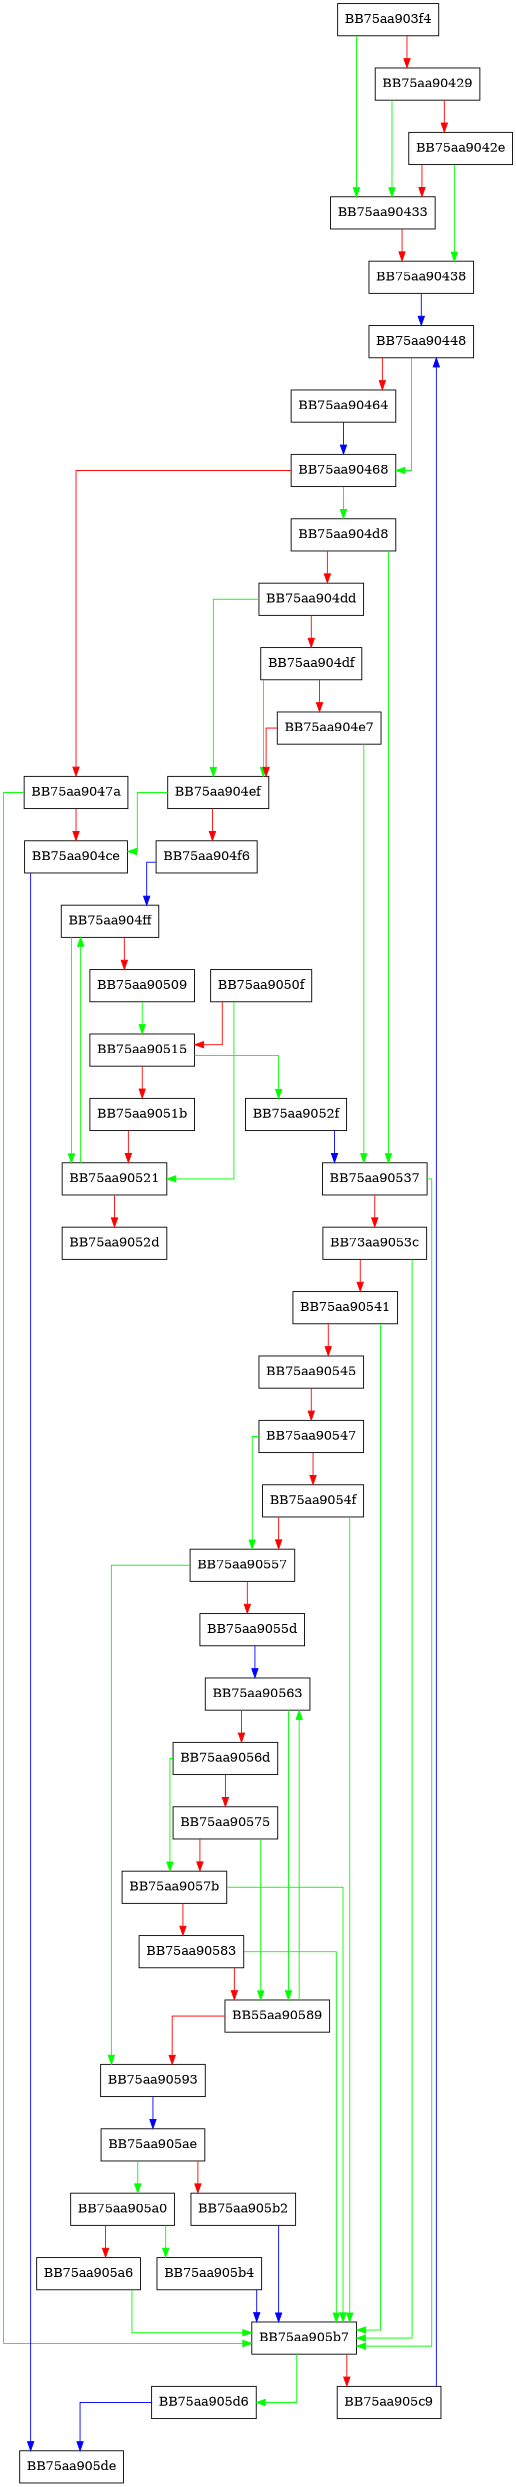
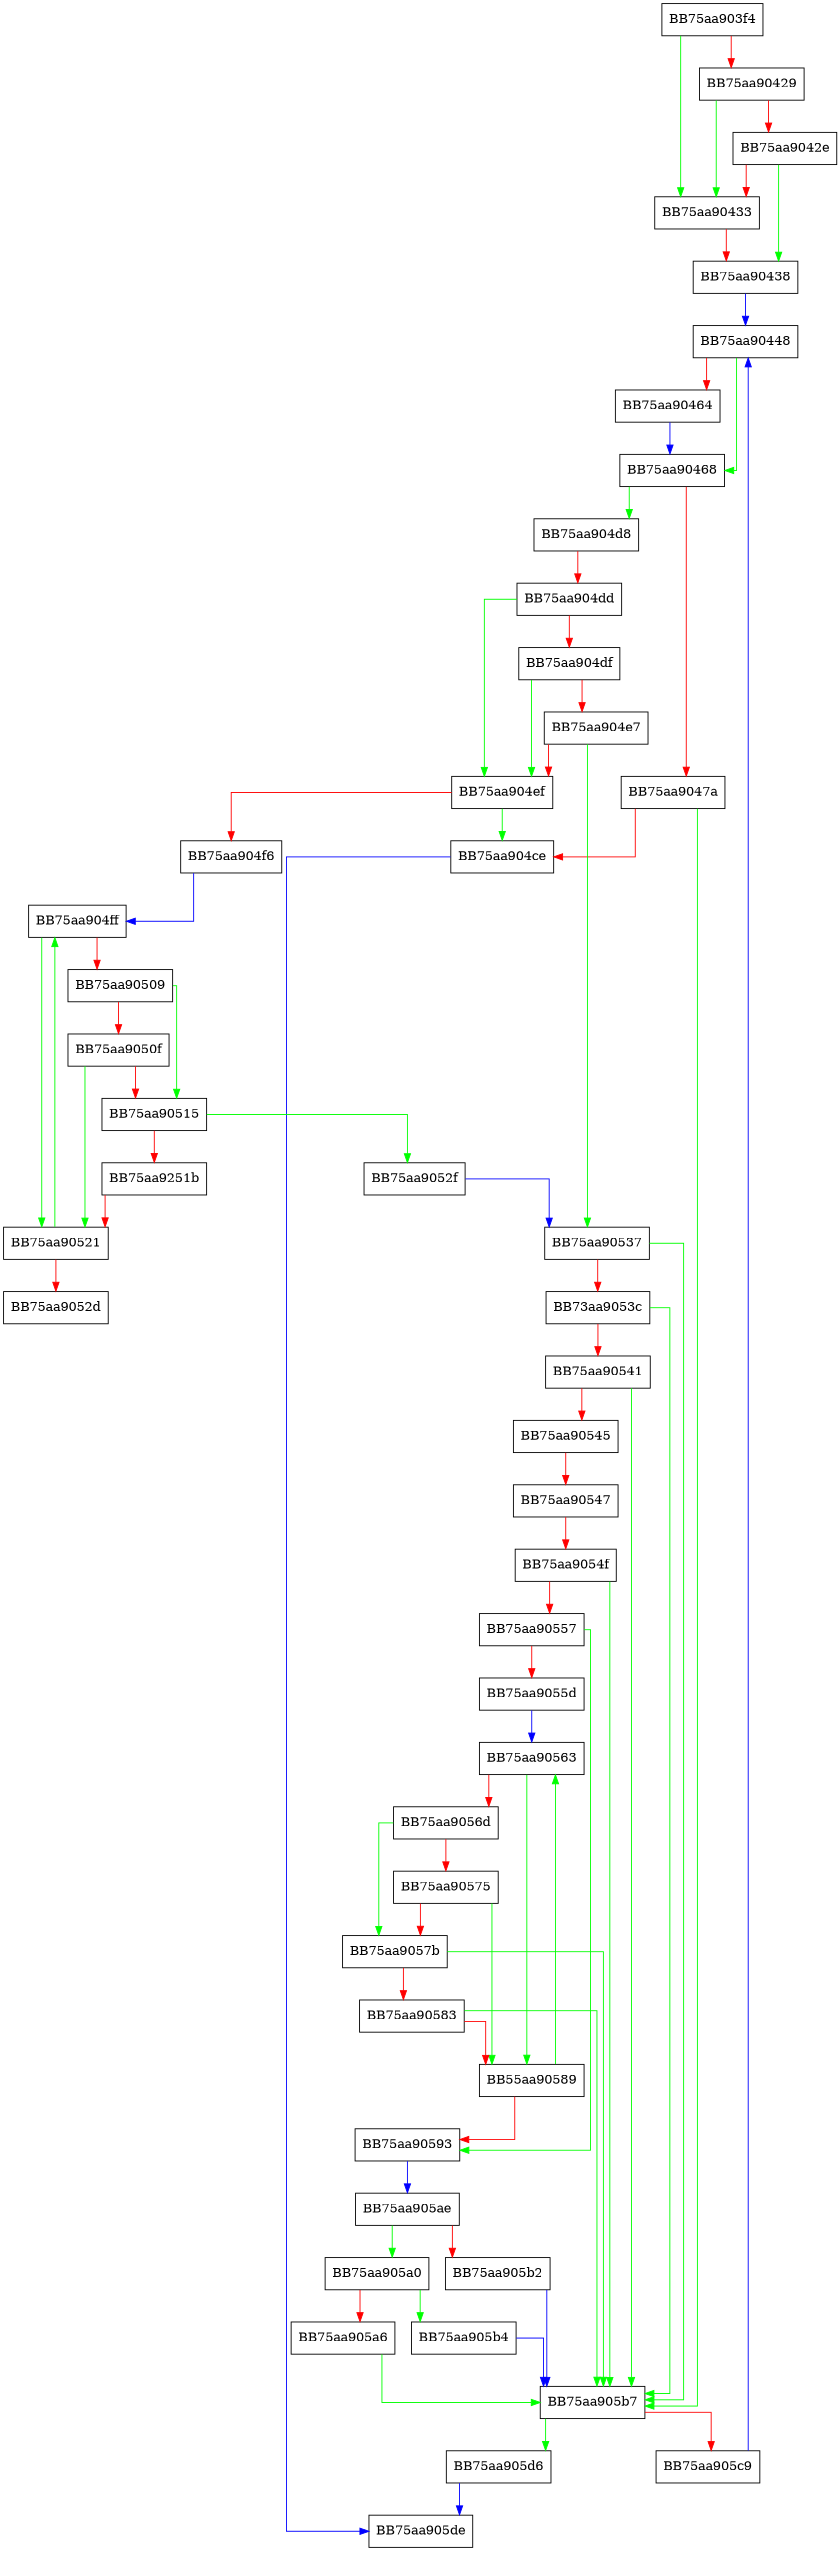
(388, 852) -> none
none -> (119, 1013)
(142, 1114) -> (154, 1179)
(252, 1485) -> none
